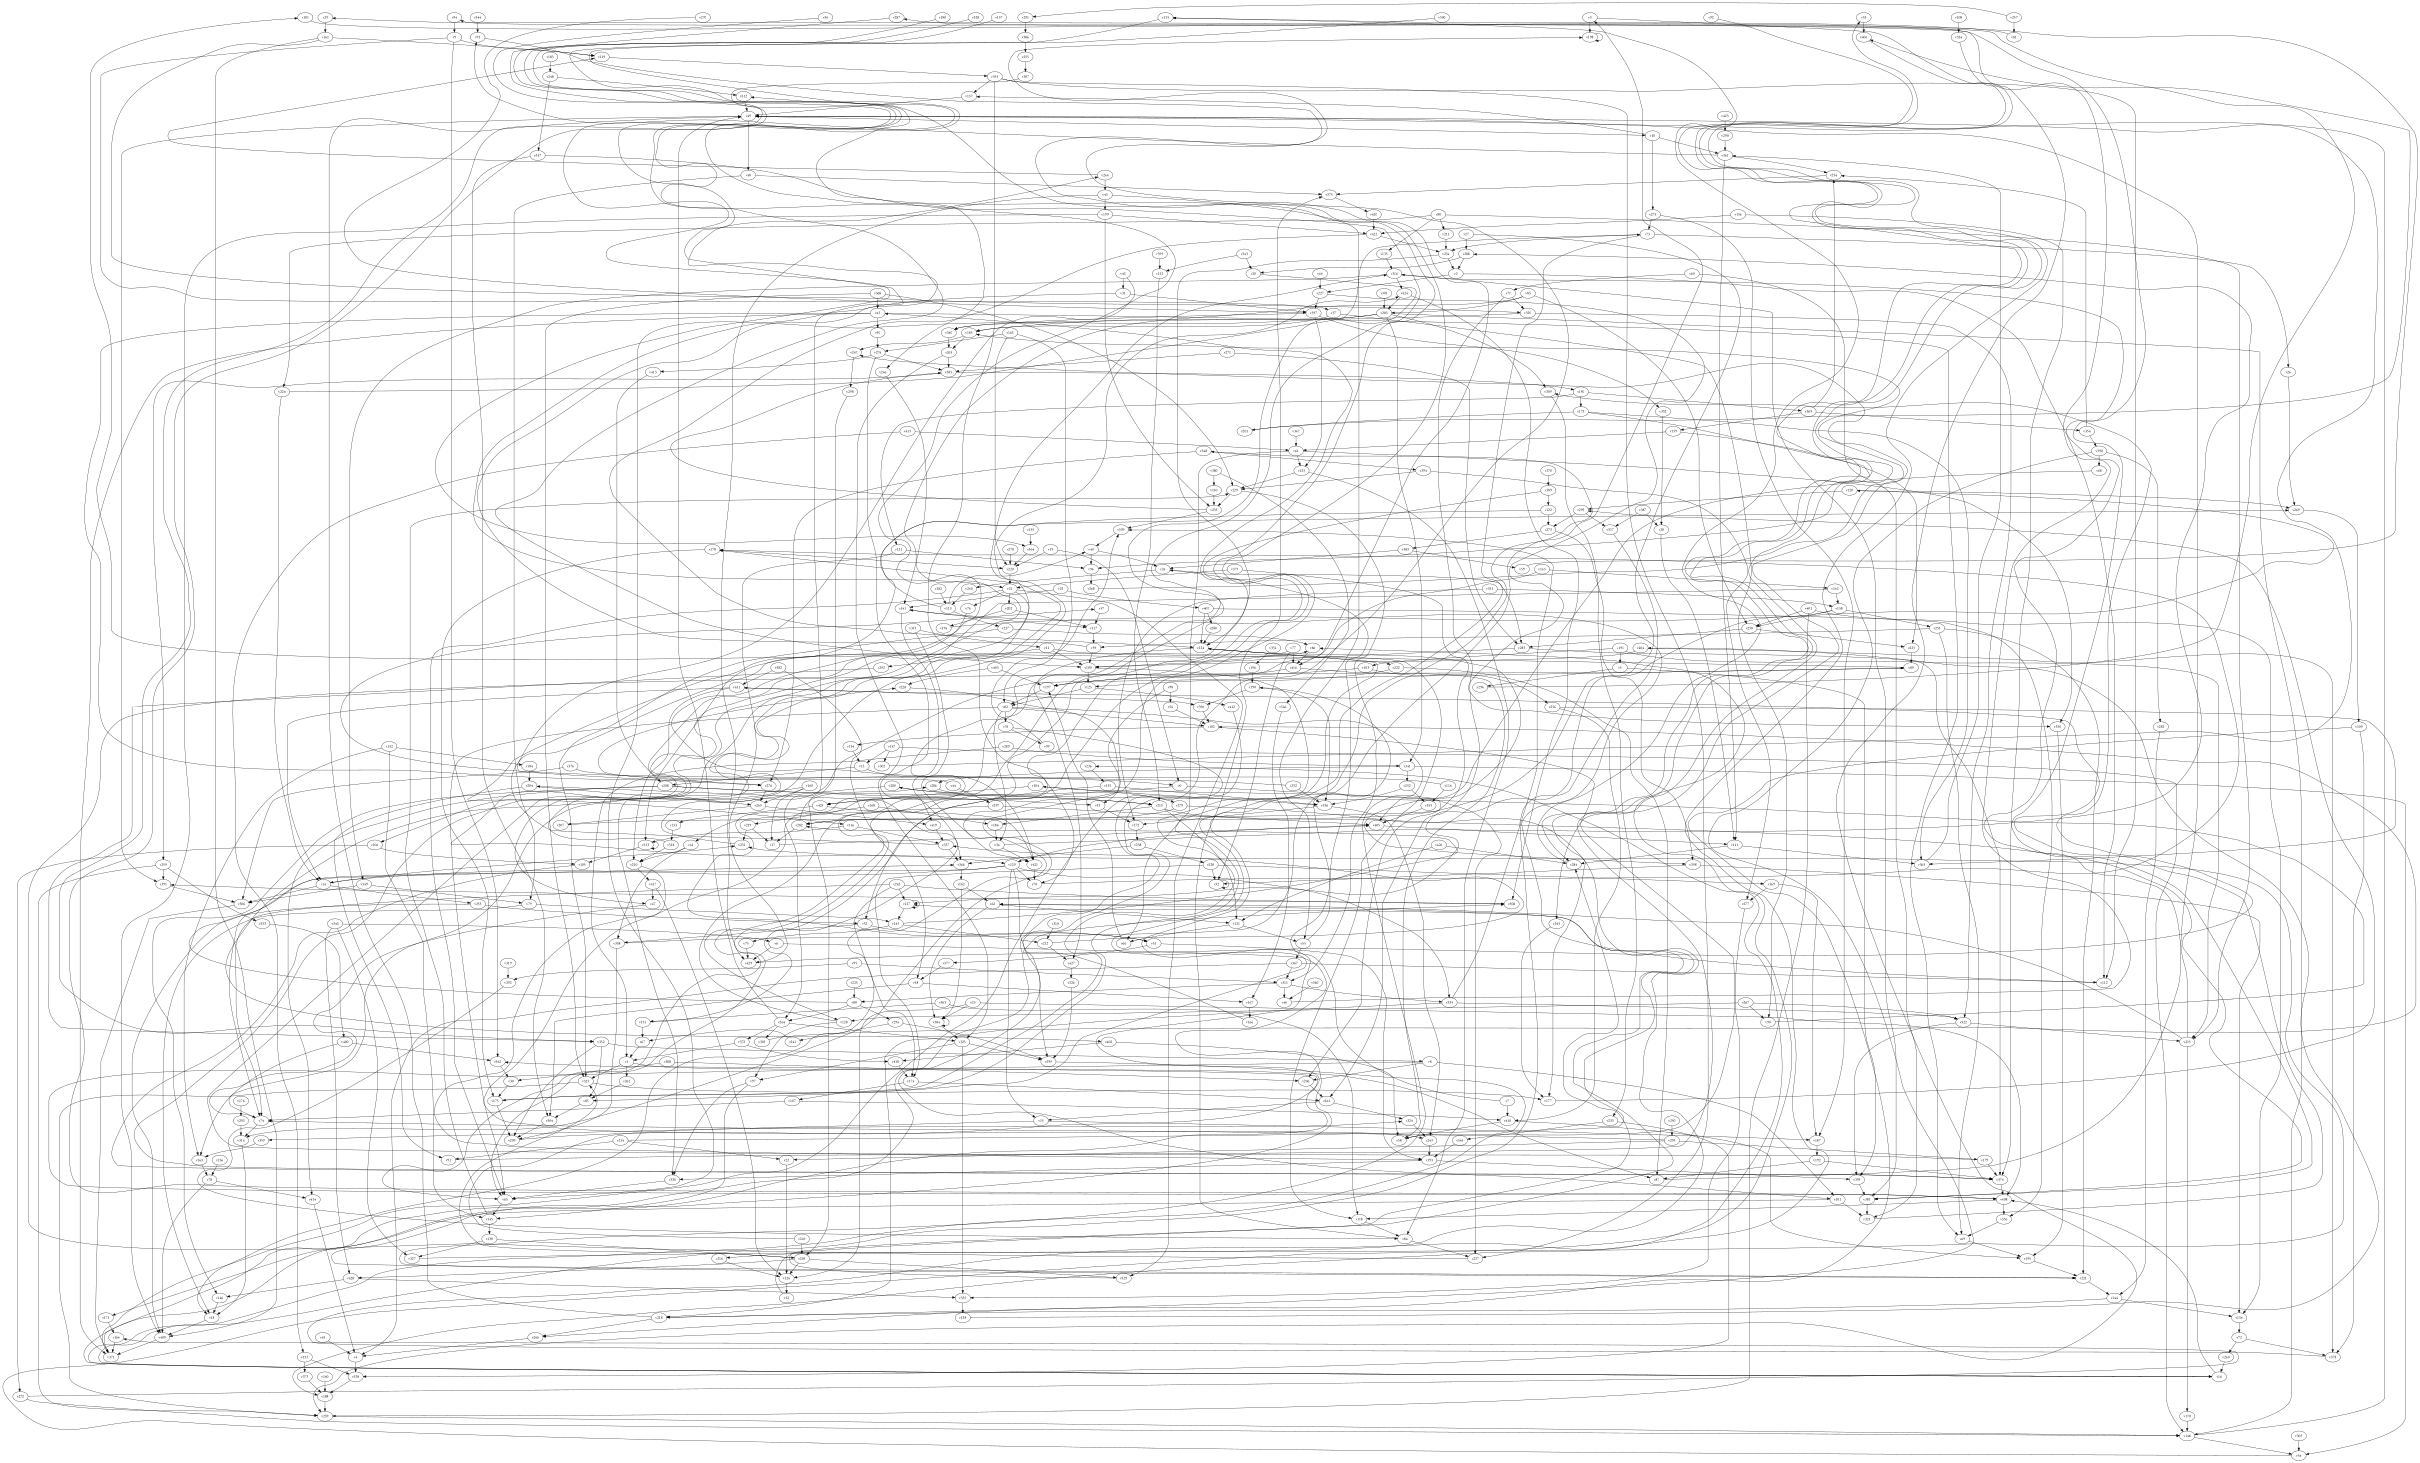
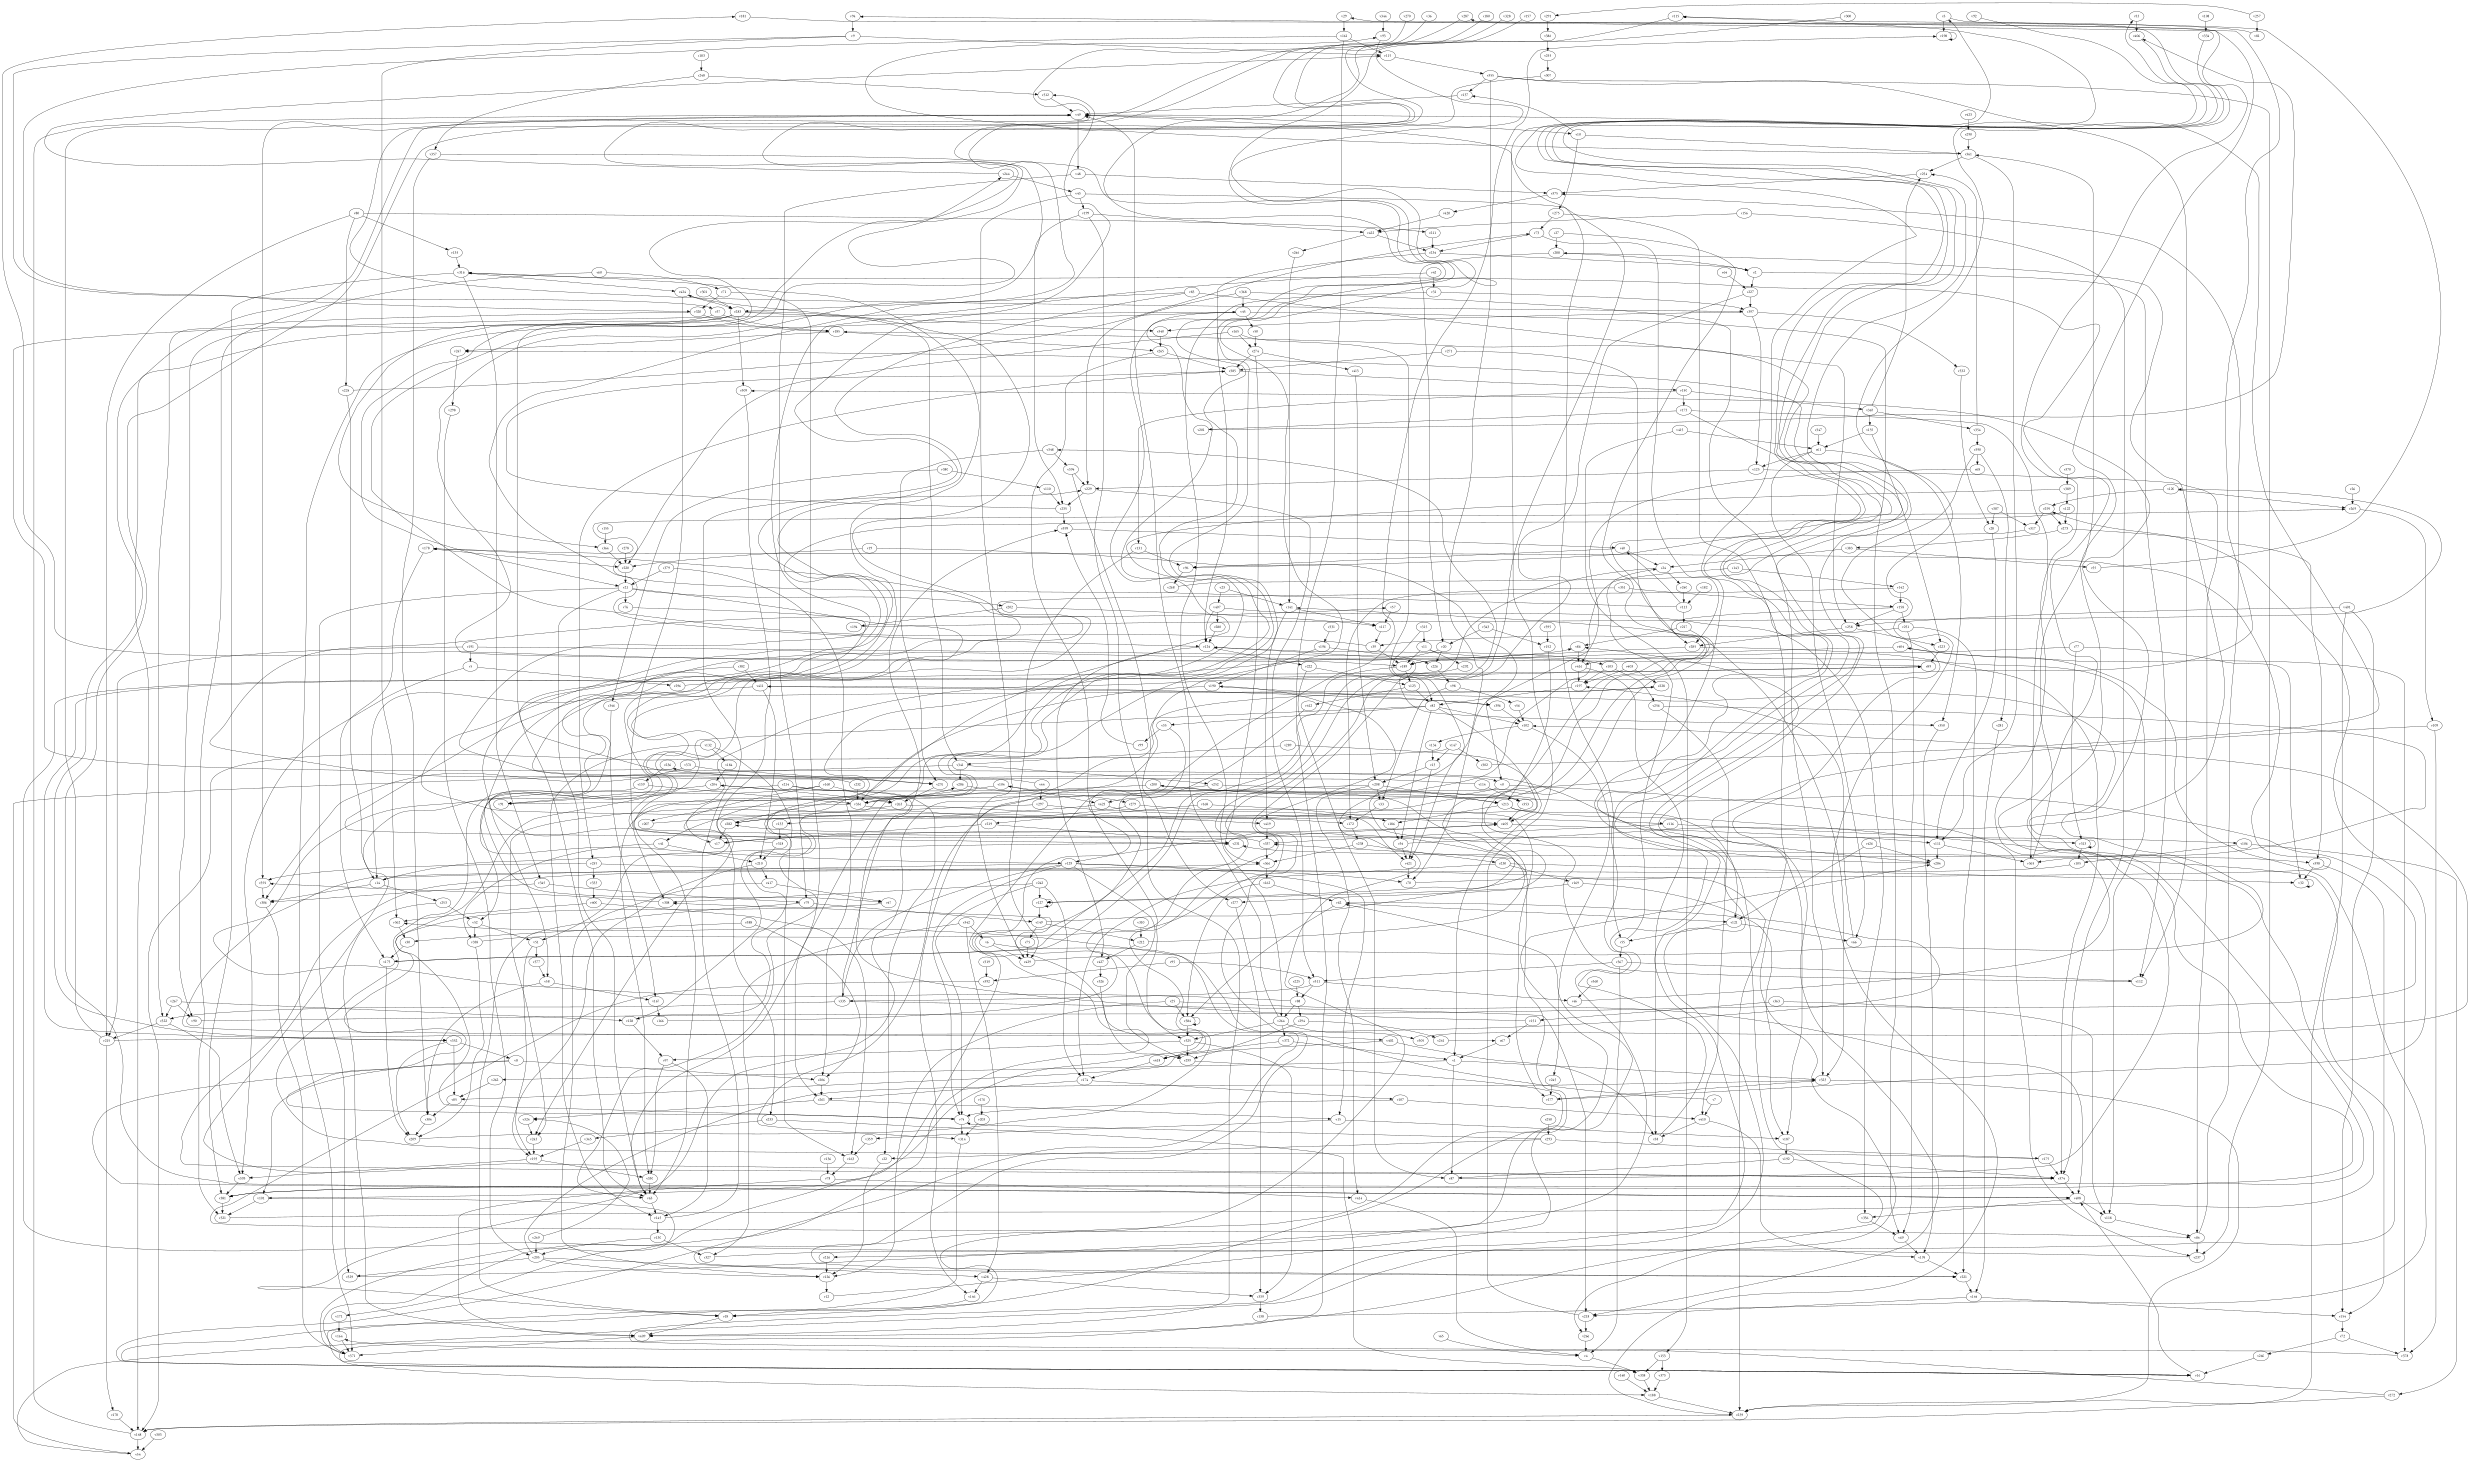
(2025, 248) -> none
none -> (1434, 666)
